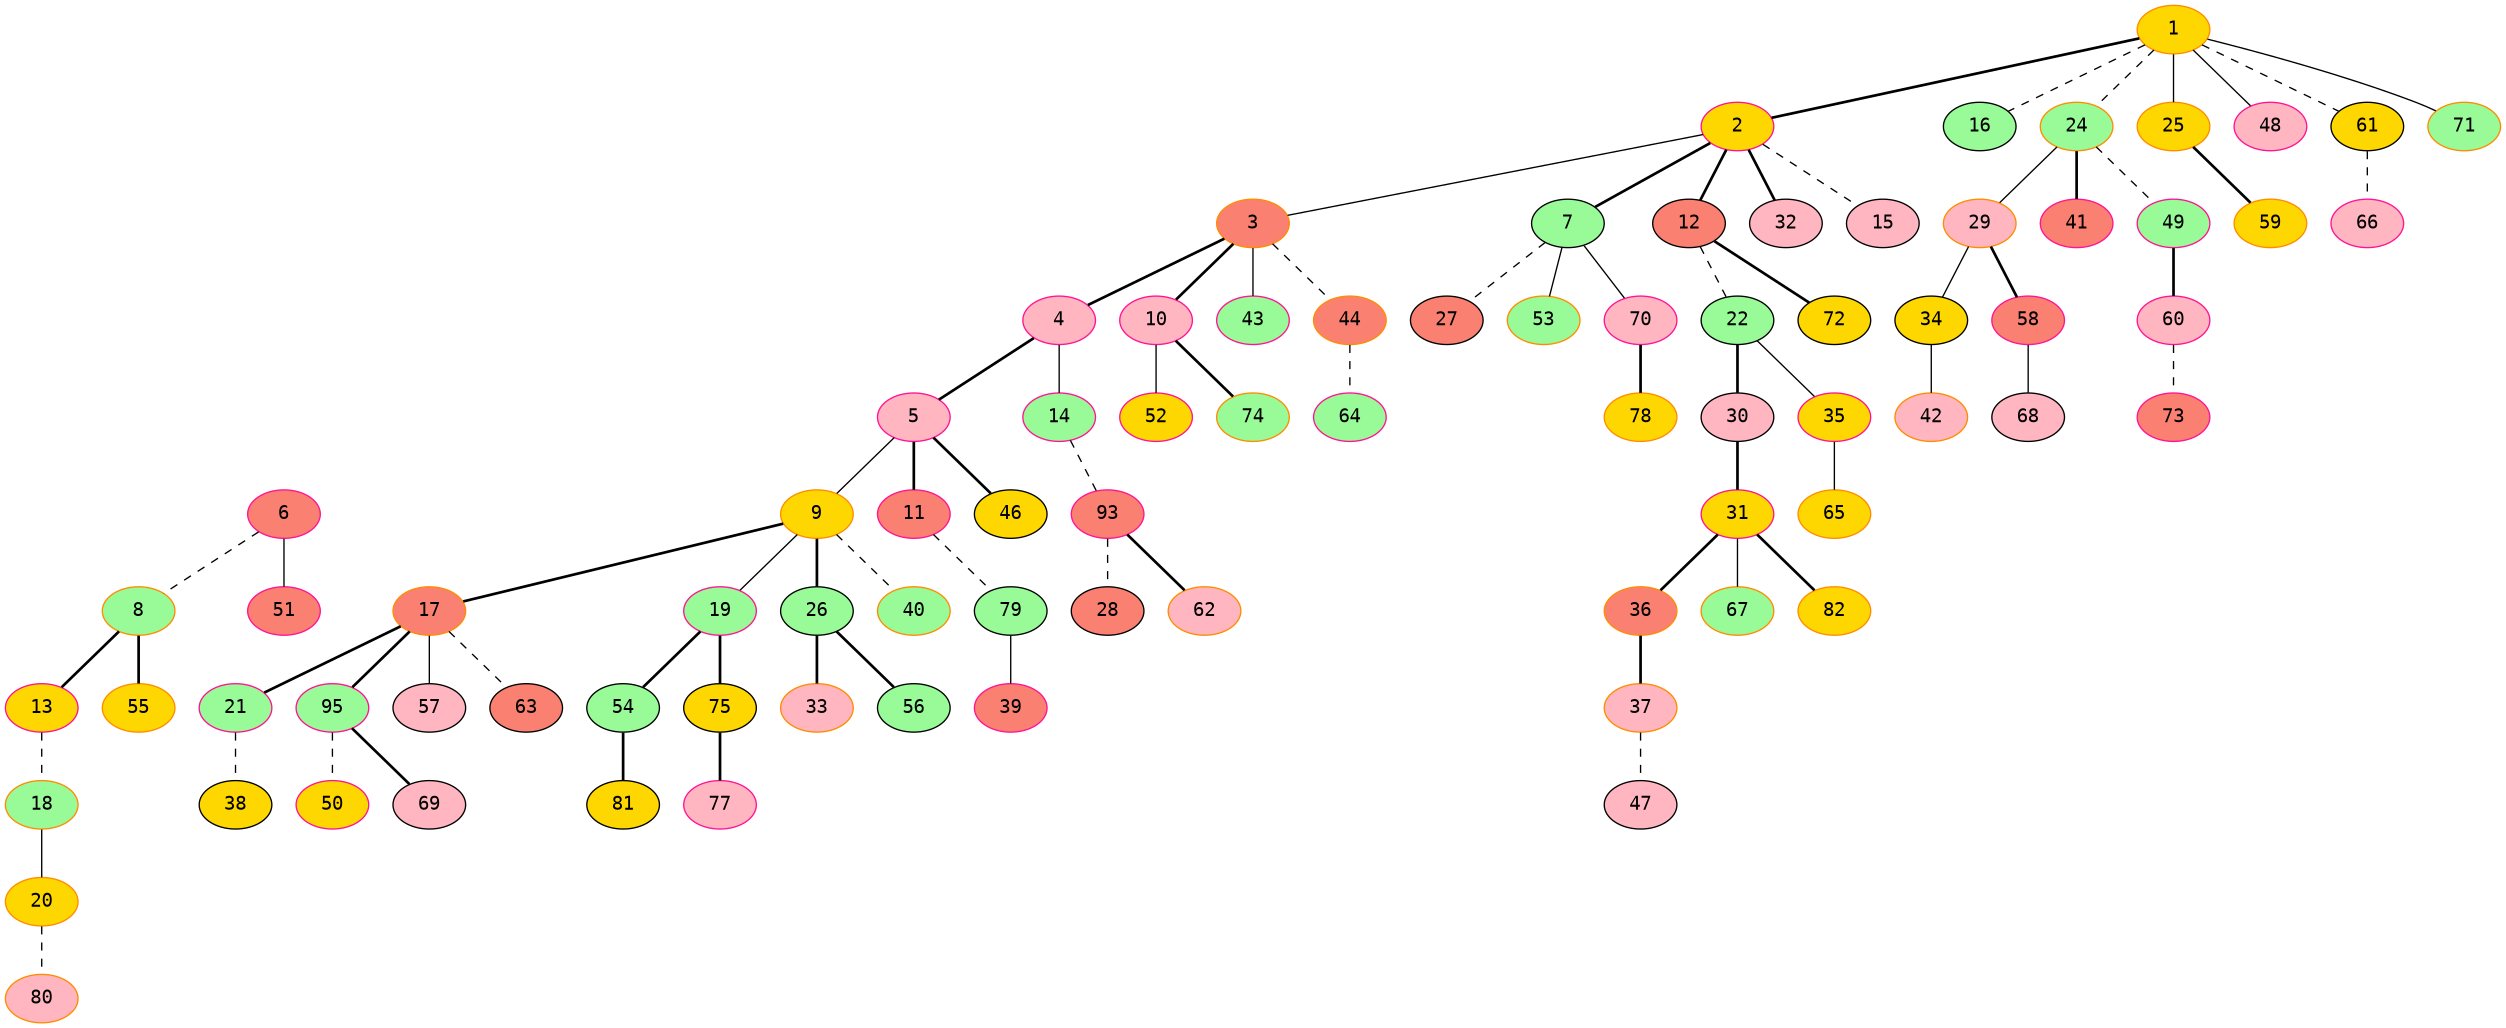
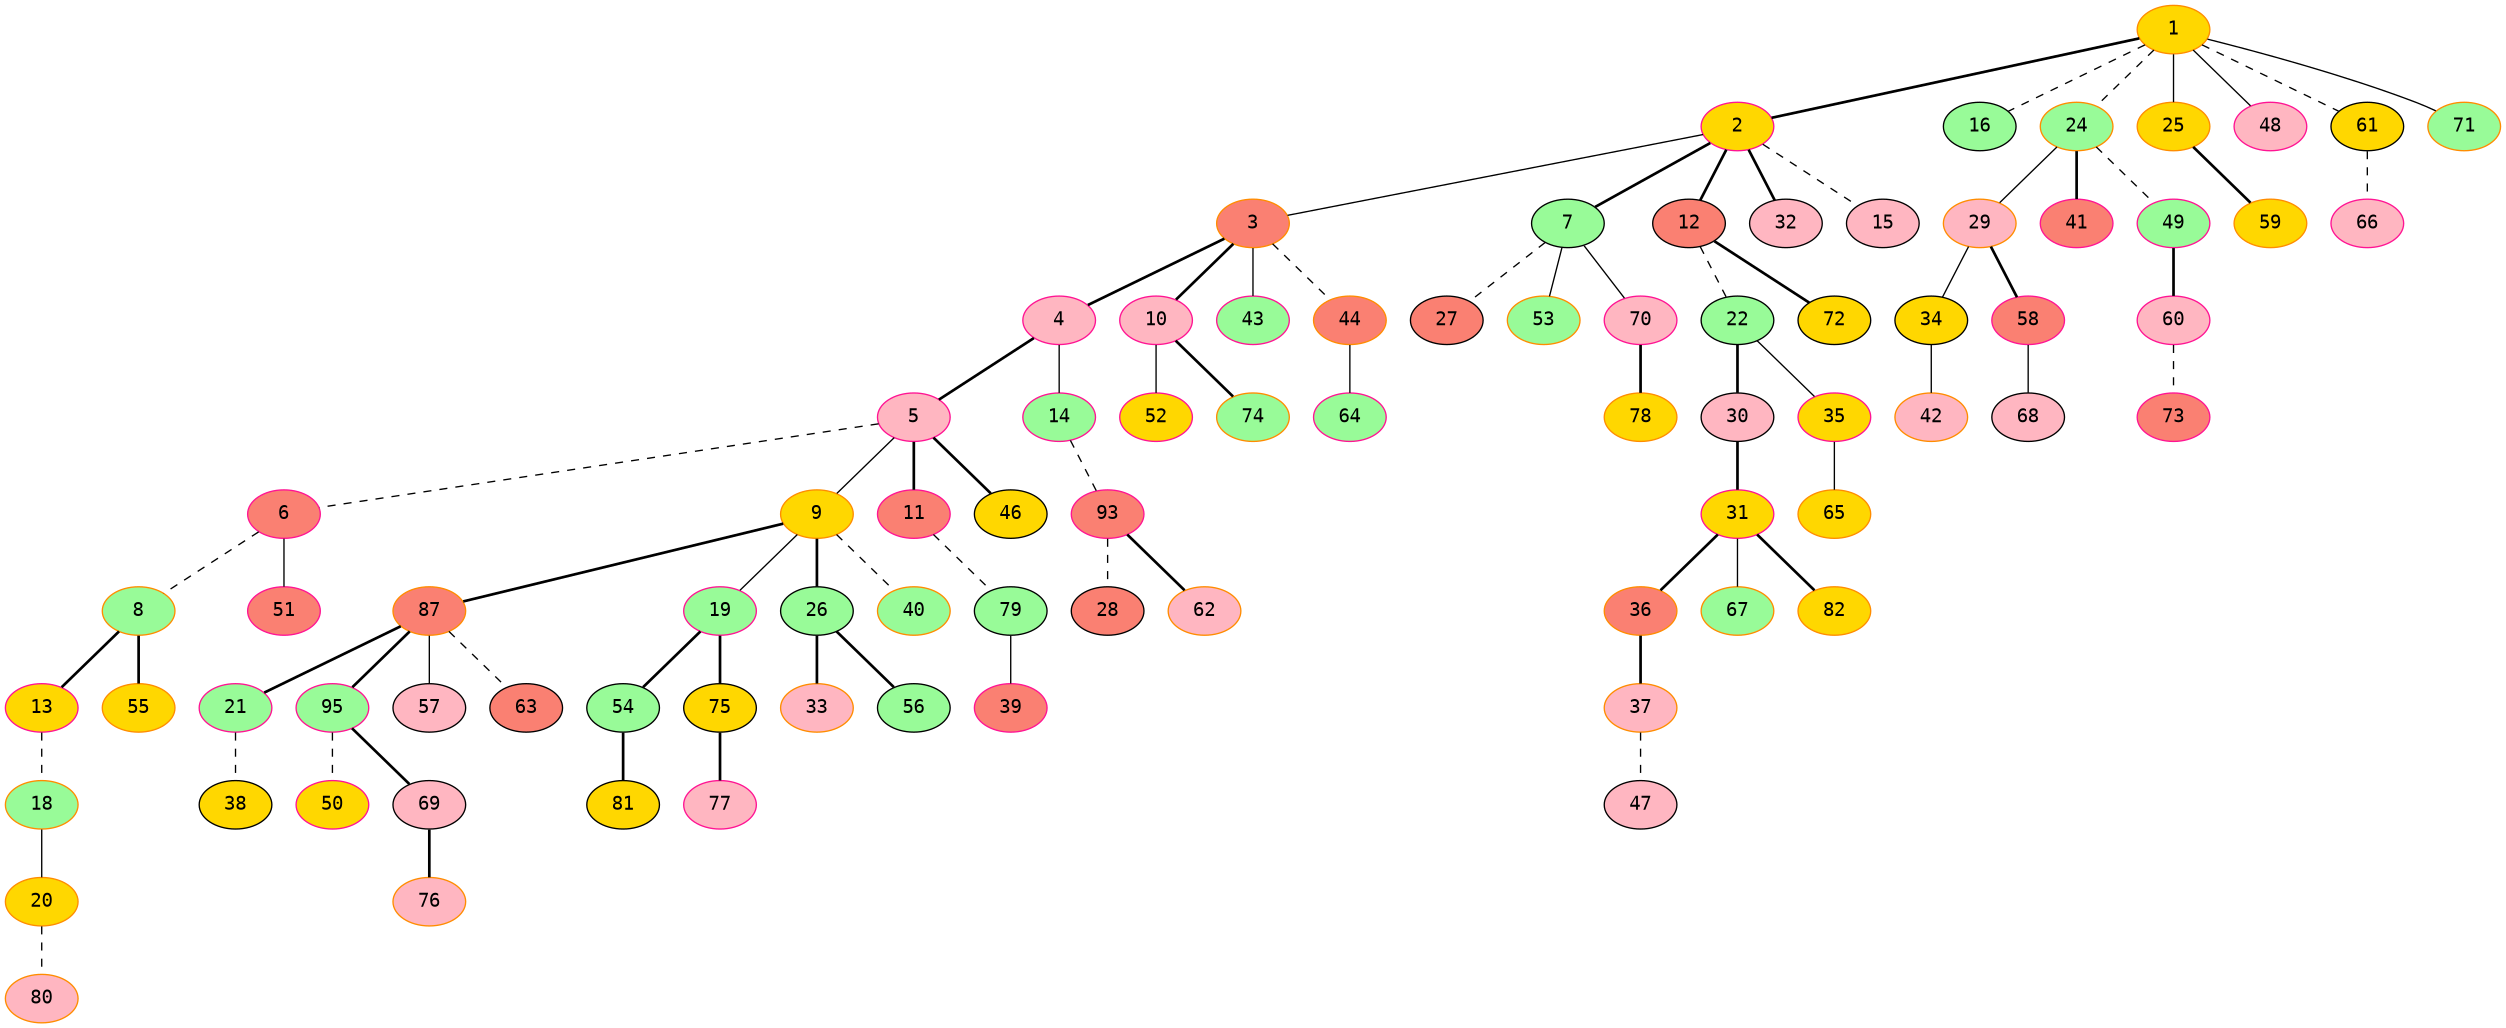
(1350, 369) -> (1350, 369)
none -> (599, 466)
(429, 611) -> (429, 611)
none -> (429, 902)
